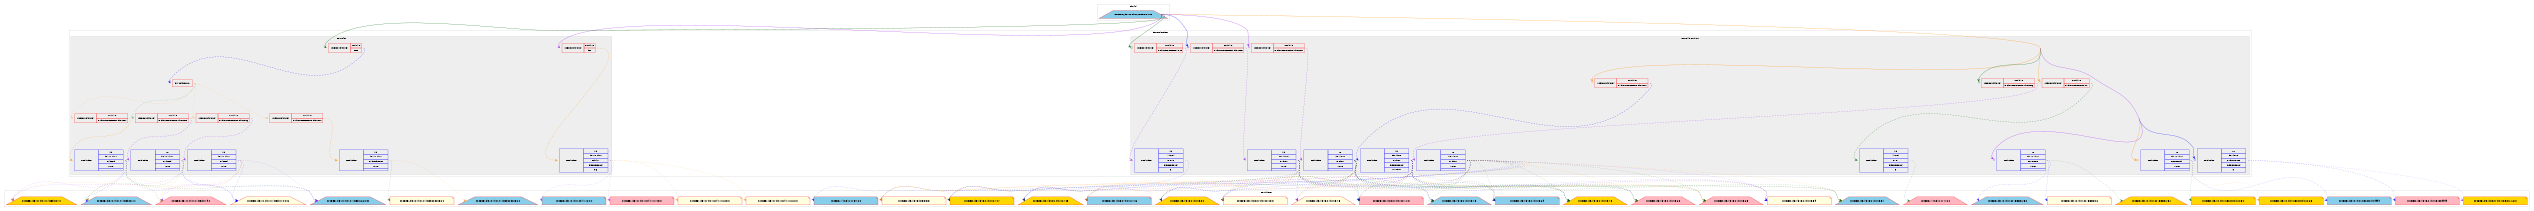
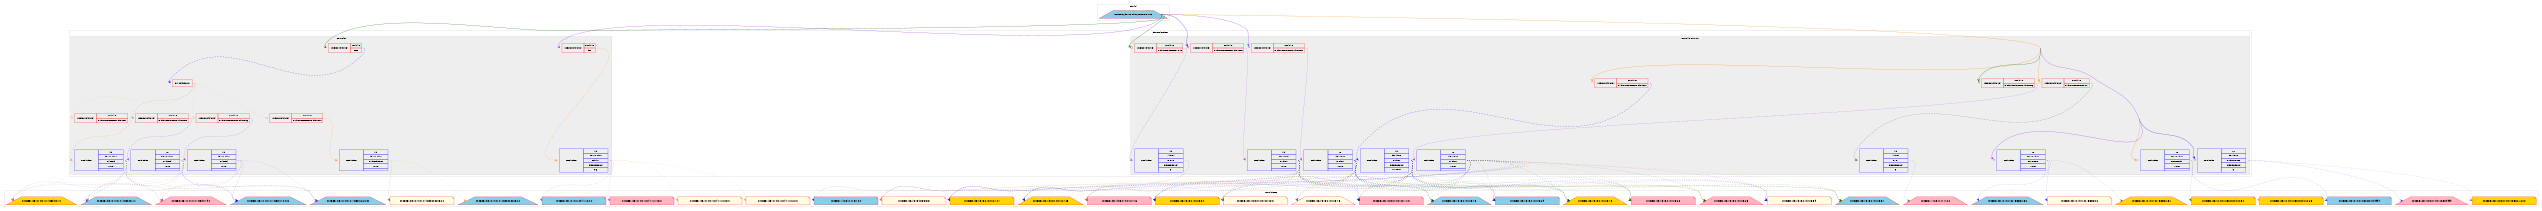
(268, 201) -> (268, 201)
(1119, 201) -> (1119, 201)
(1187, 201) -> (1187, 201)
(1663, 201) -> (1663, 201)
(2427, 201) -> (2432, 201)
